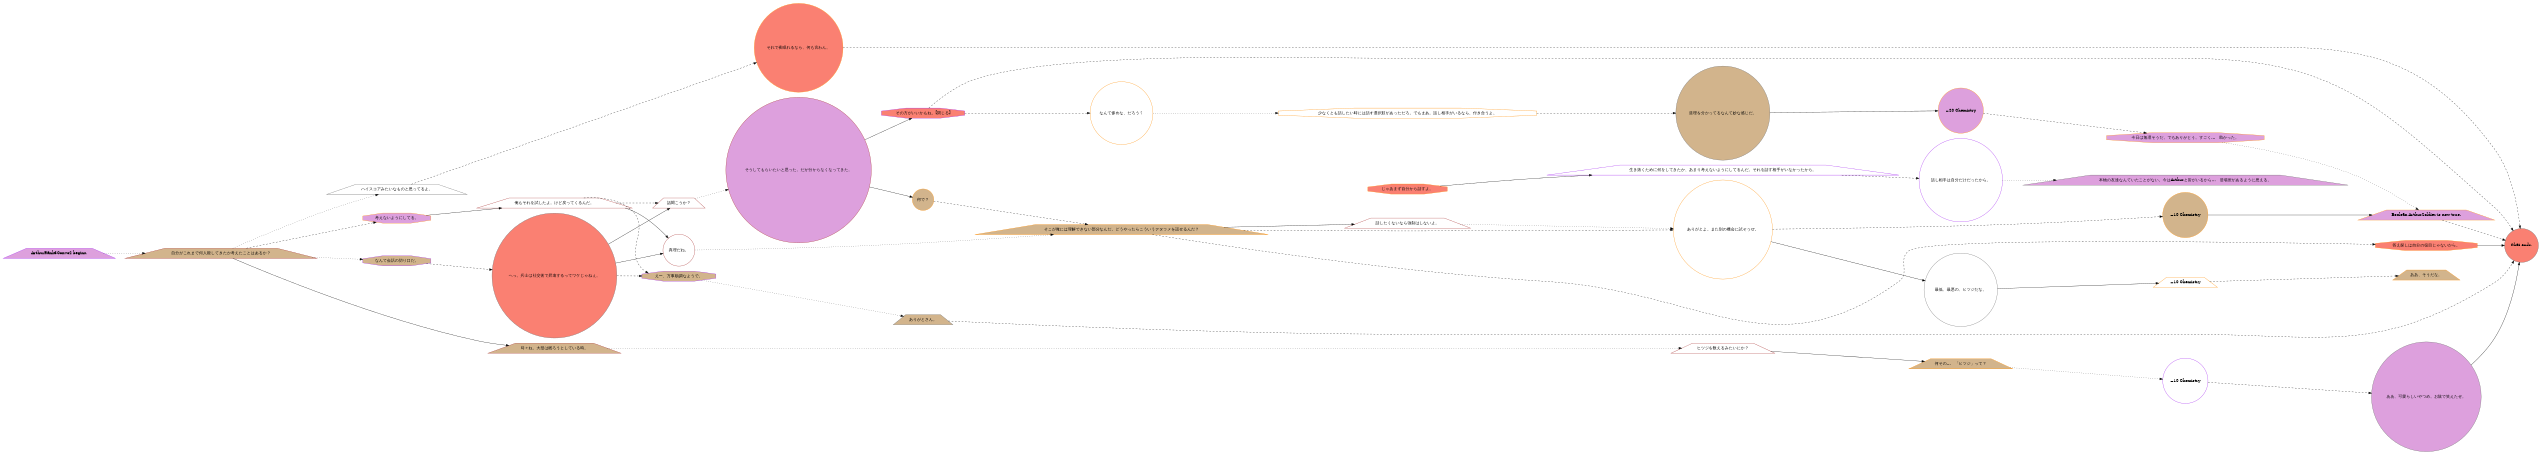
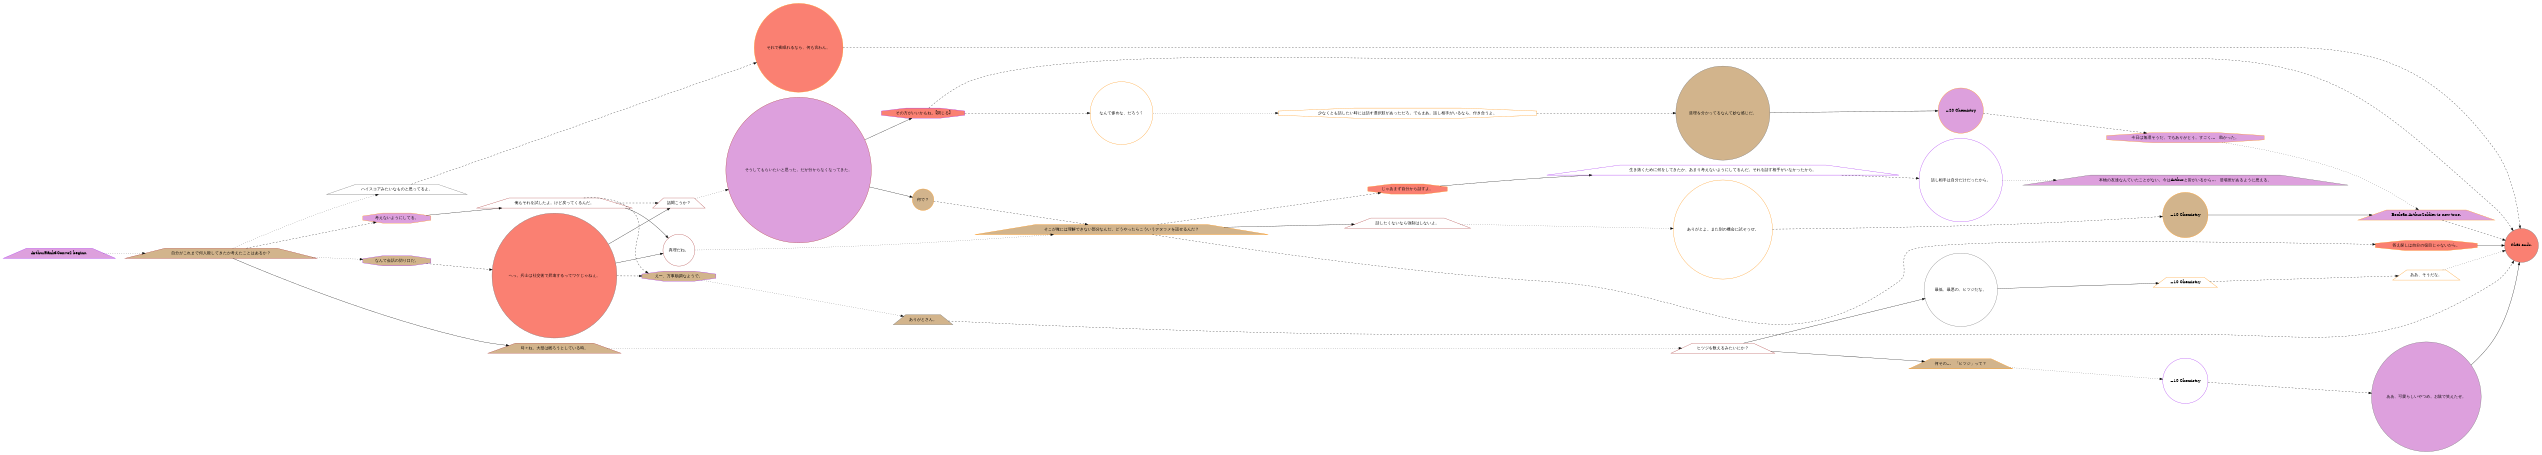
(1457, 231) -> (1268, 209)
(1847, 261) -> (1833, 321)
none -> (2473, 261)
(2426, 275) -> (2426, 275)
